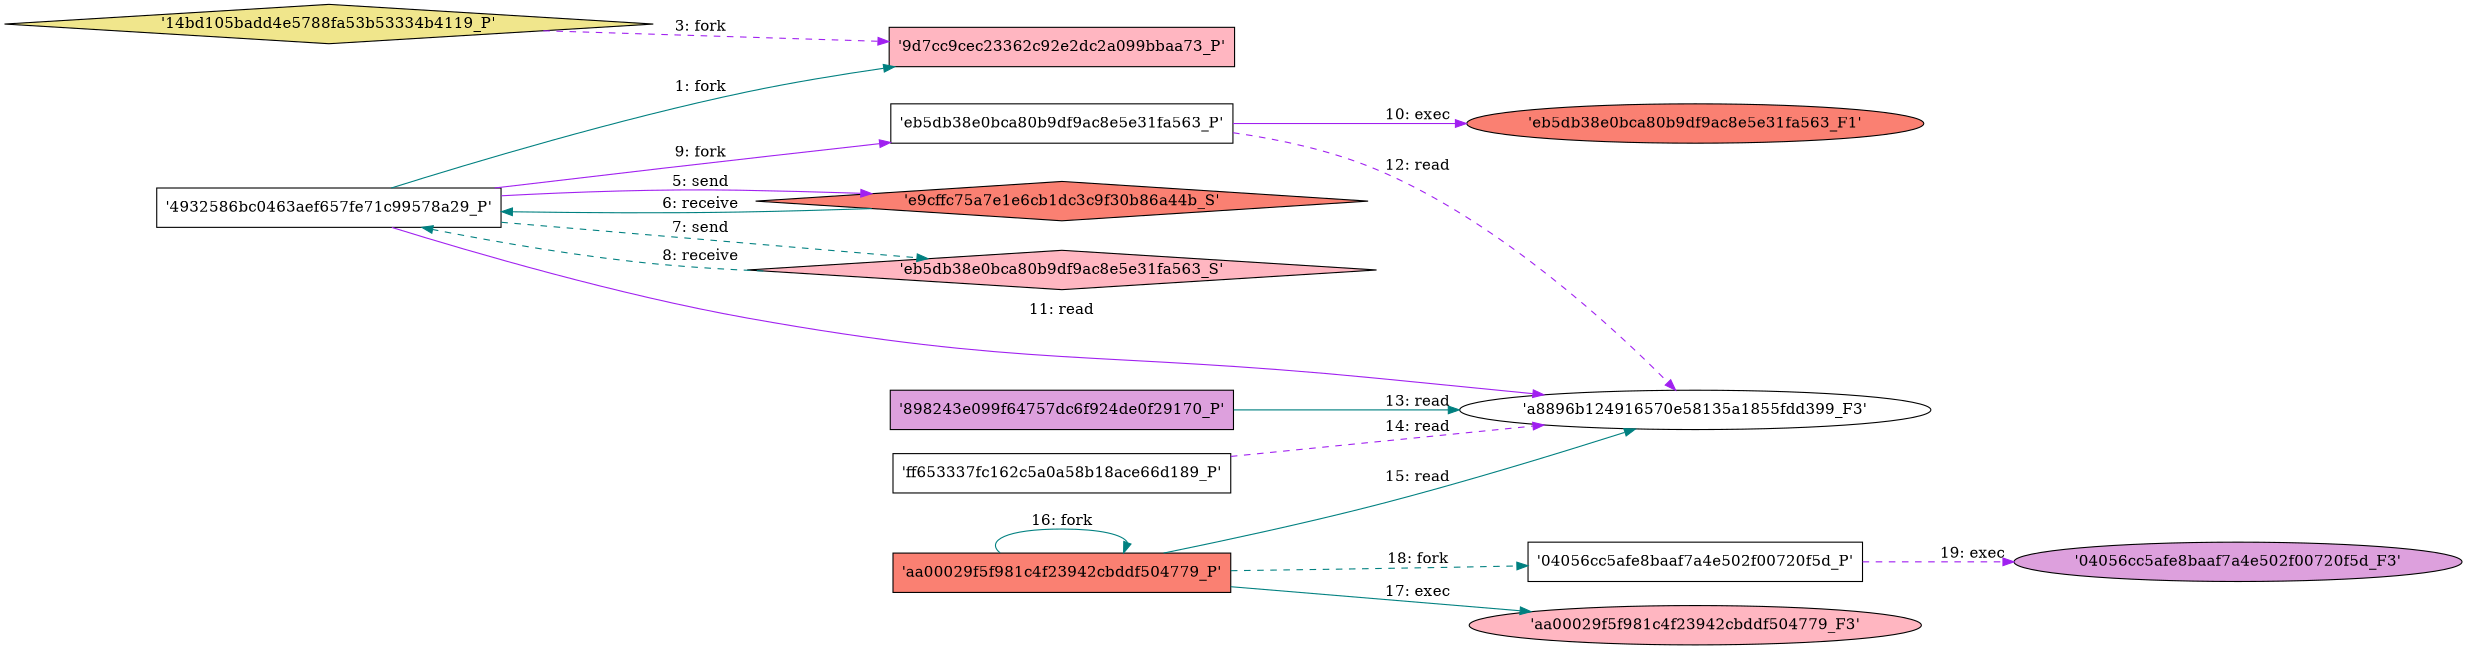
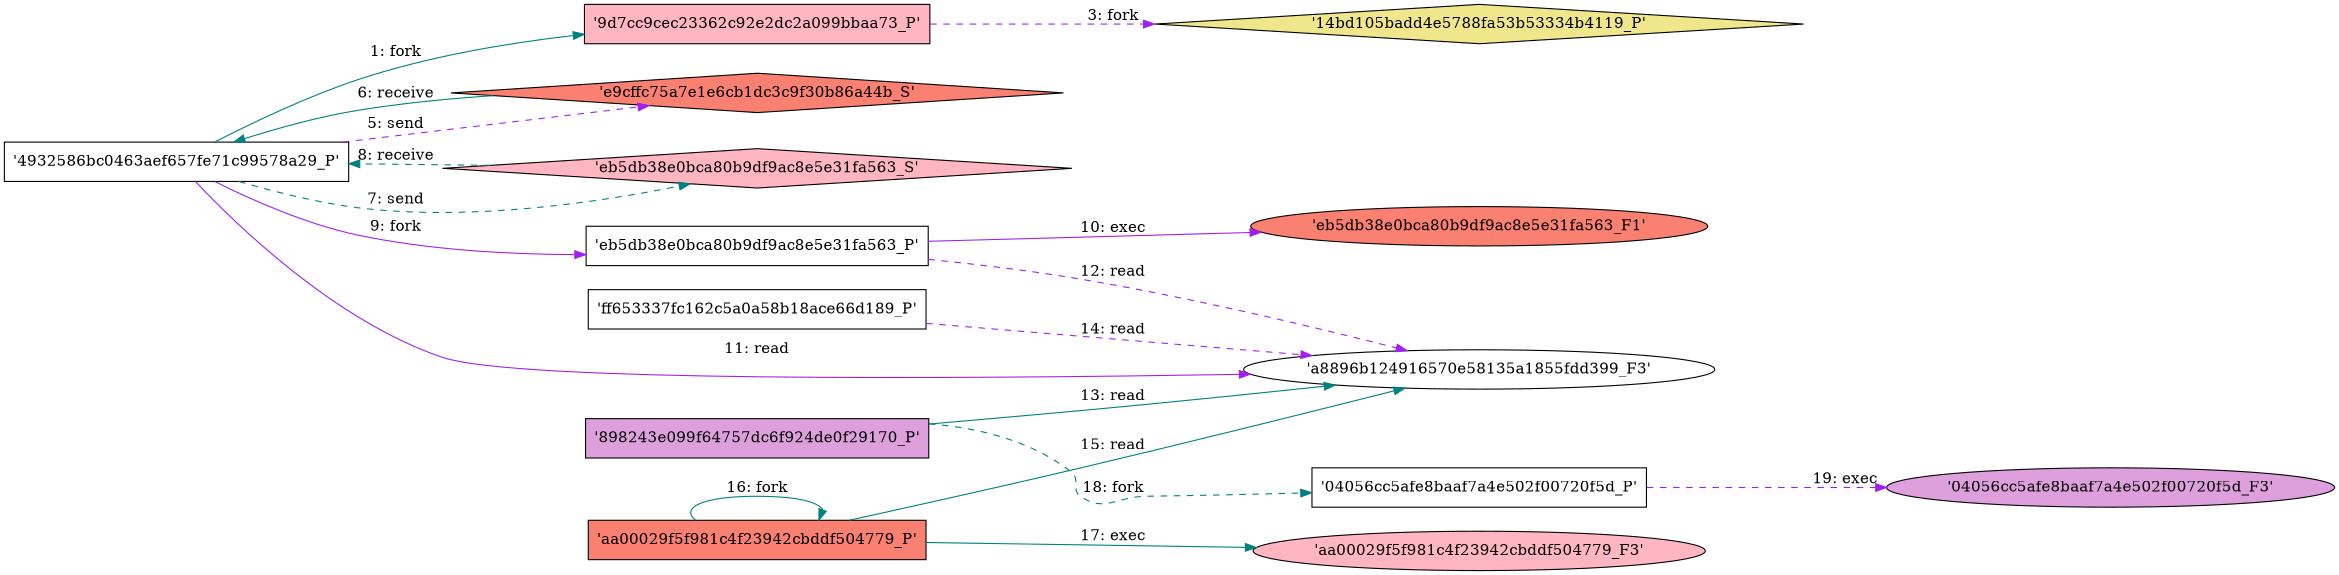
(711, 36) -> (1037, 24)
(681, 190) -> (490, 125)
(1374, 569) -> (1100, 504)
